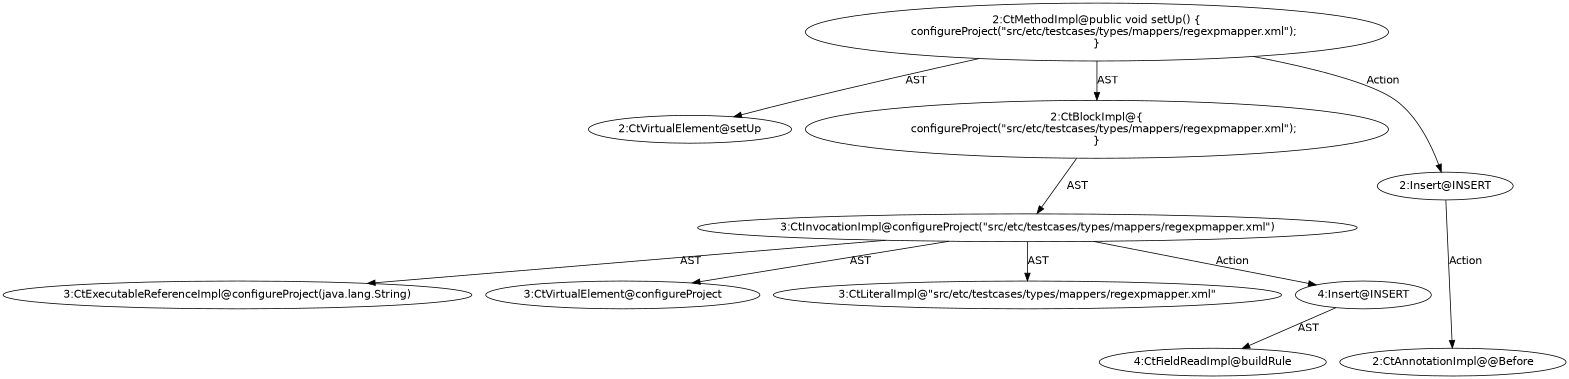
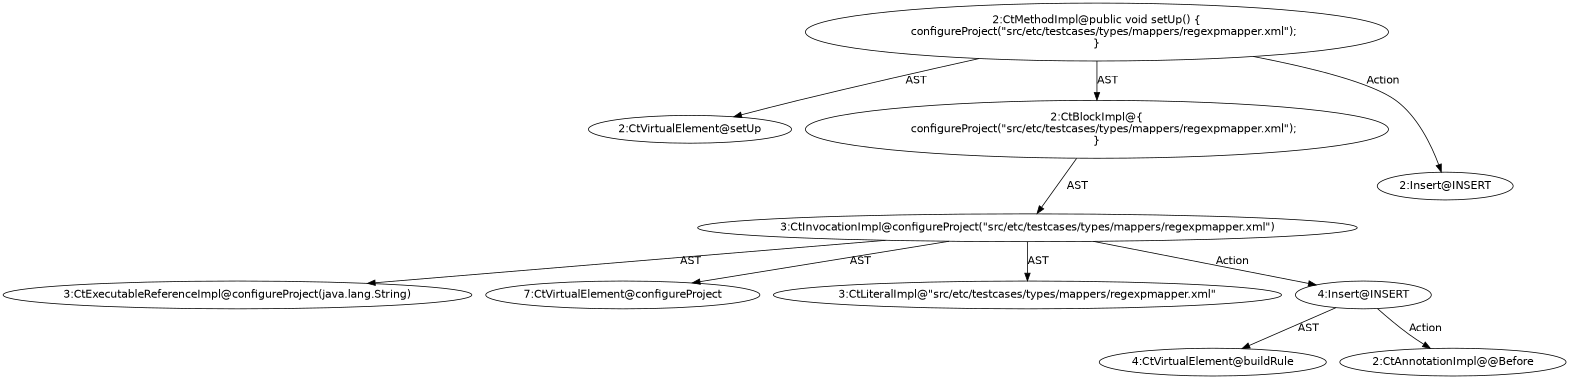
(1449, 270) -> (1400, 327)
(623, 295) -> (623, 295)
(1213, 362) -> (1213, 362)
